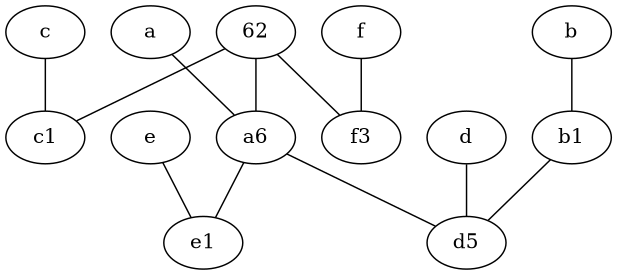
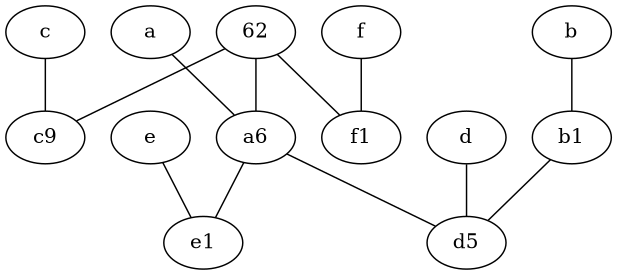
(45, 137) -> (45, 137)
(361, 137) -> (361, 137)
